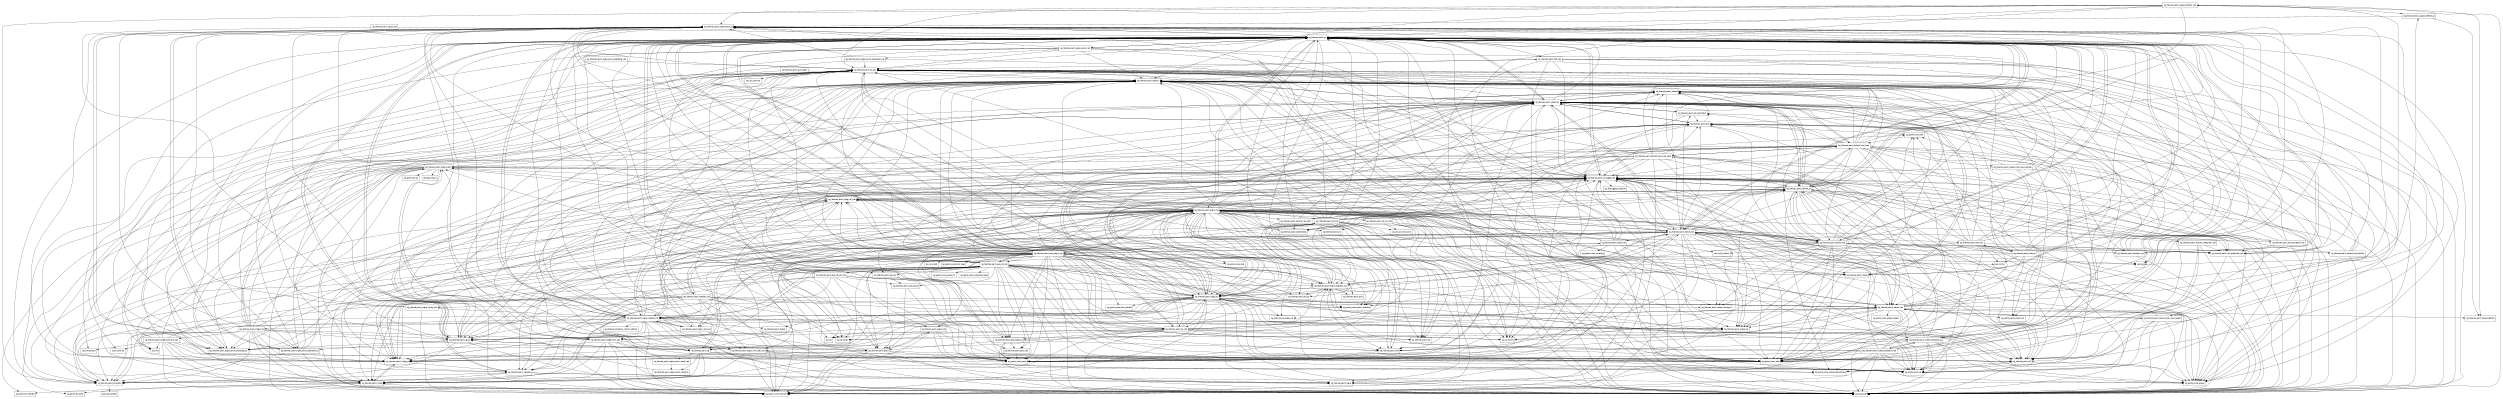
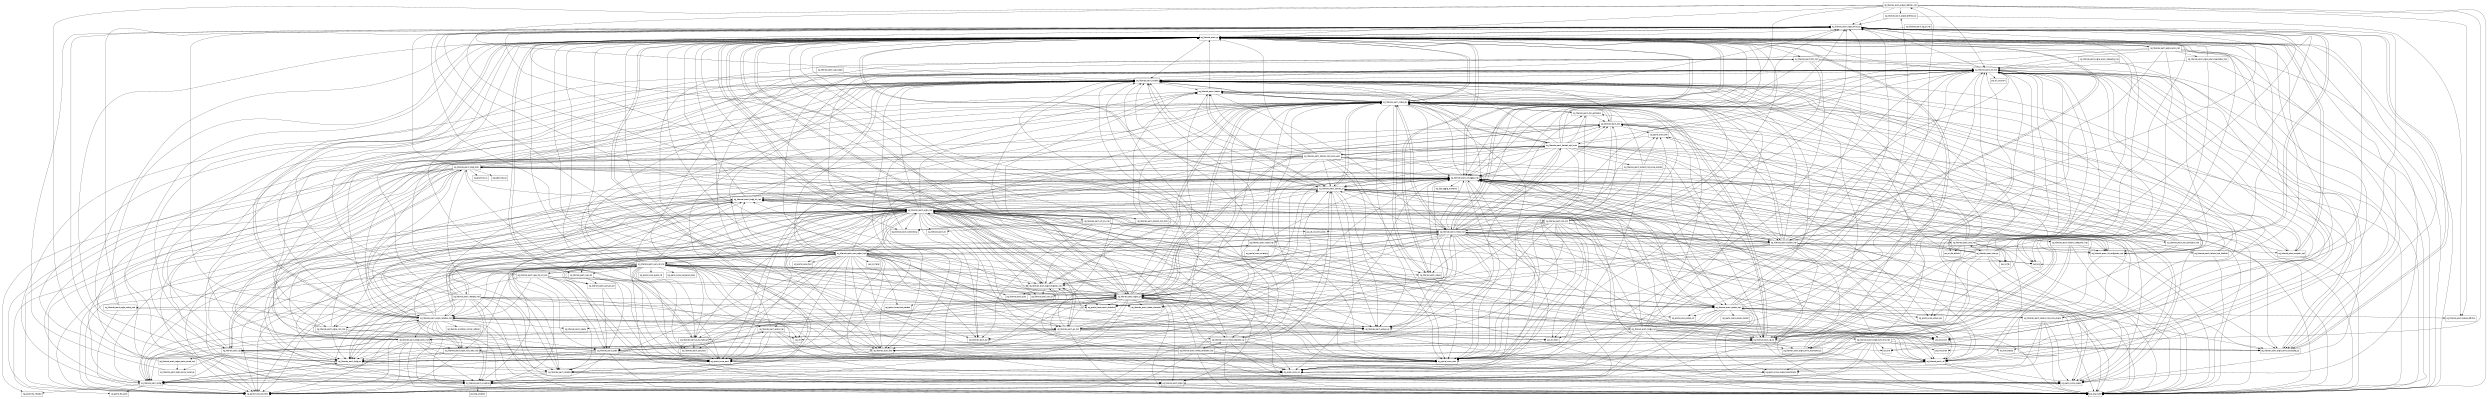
(953, 264) -> none
